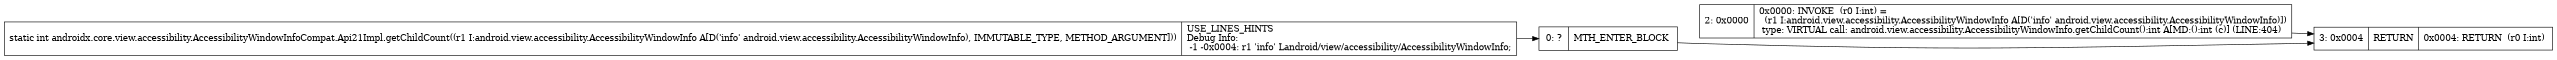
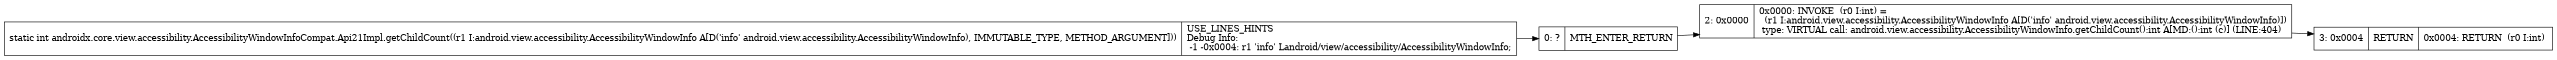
(1621, 38) -> (1621, 38)
(1993, 48) -> (1685, 35)
